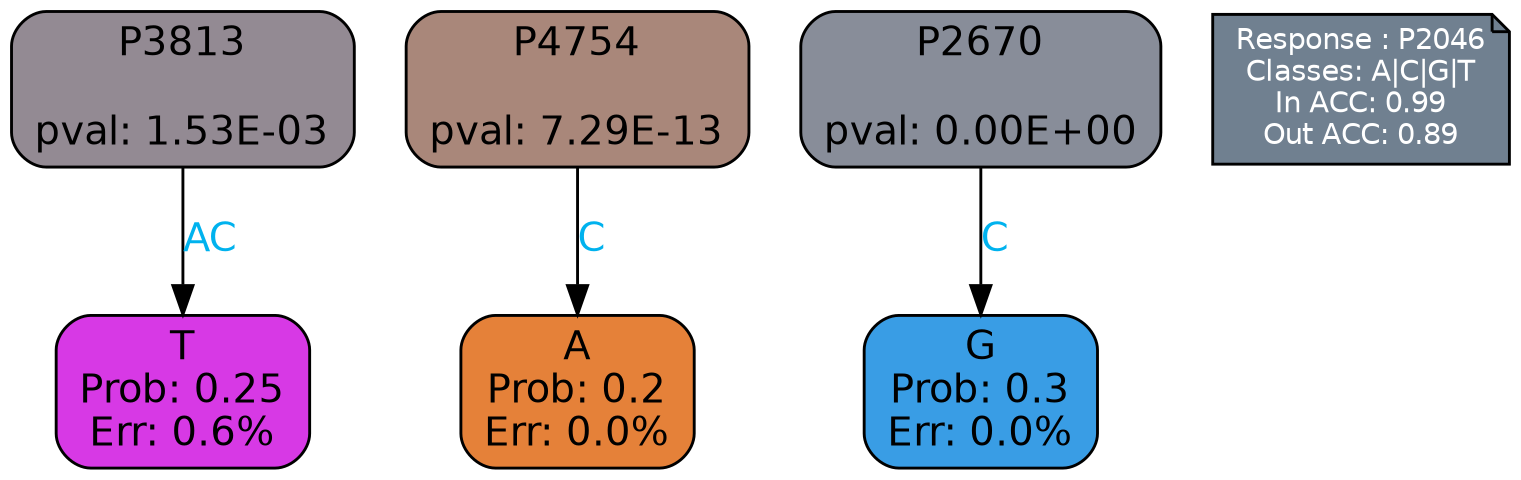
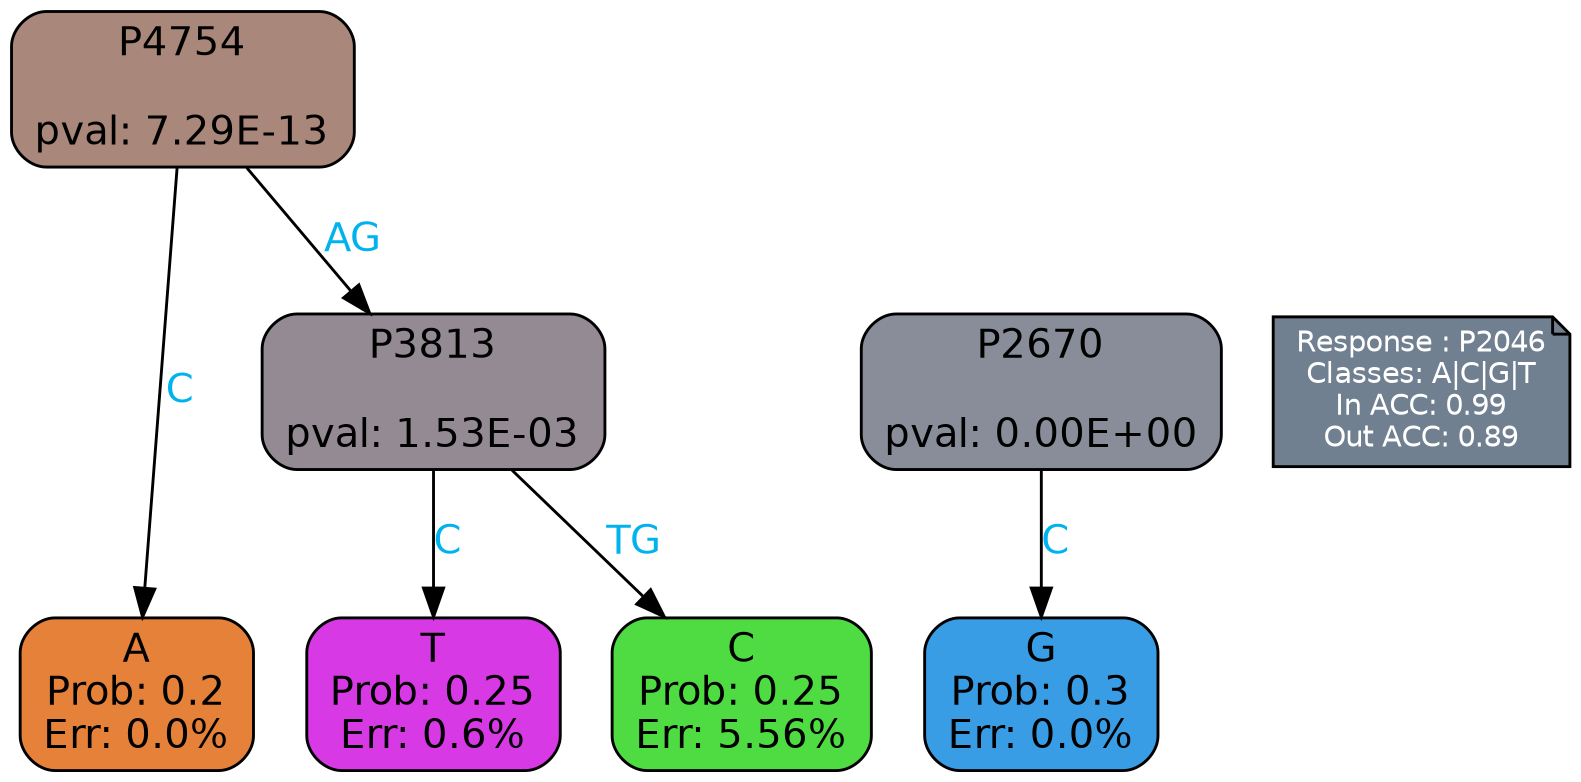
none -> (299, 229)
(210, 241) -> (448, 543)
none -> (742, 694)
